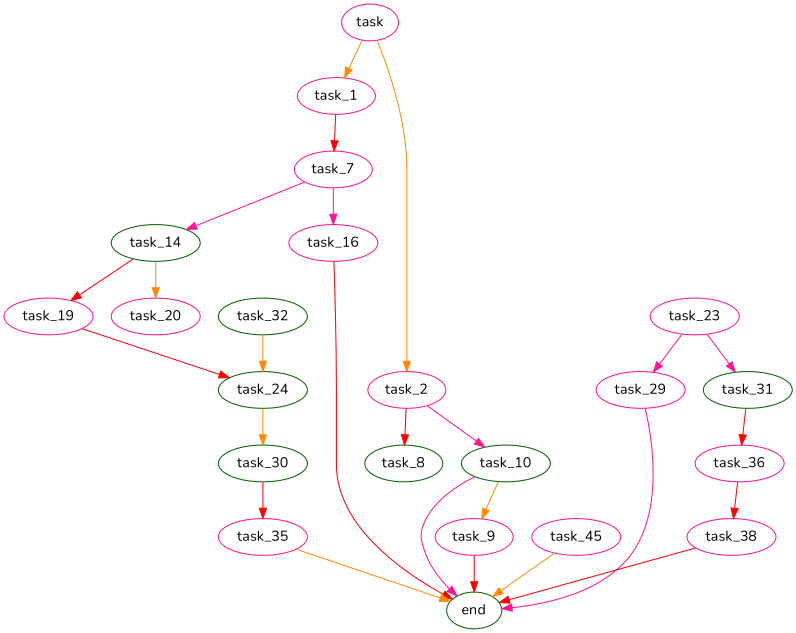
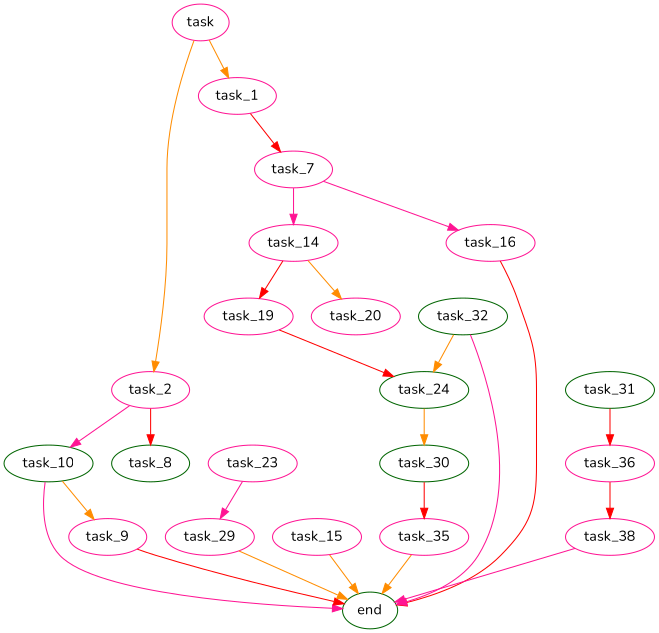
(156, 243) -> (294, 243)
(718, 349) -> none
none -> (498, 489)
(576, 537) -> (317, 537)
(635, 547) -> (288, 573)
(598, 575) -> (490, 574)
